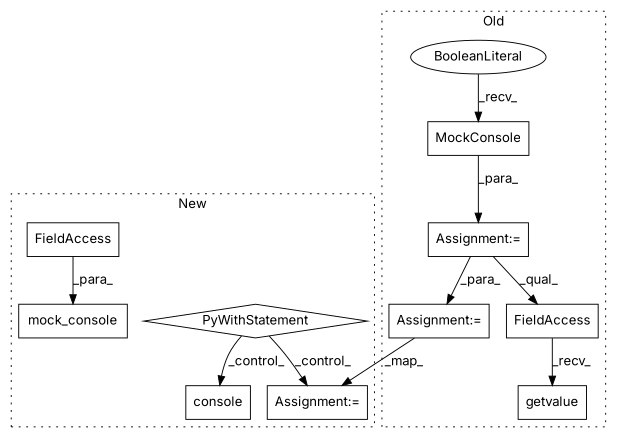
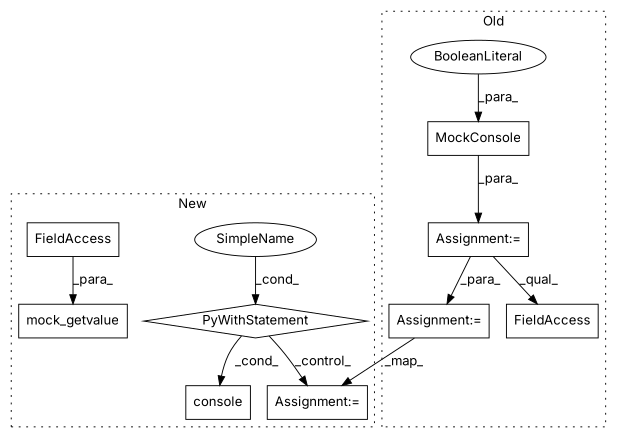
(498, 98) -> (498, 98)
none -> (256, 240)
(73, 321) -> (73, 321)
(257, 362) -> (257, 362)
(552, 403) -> none
